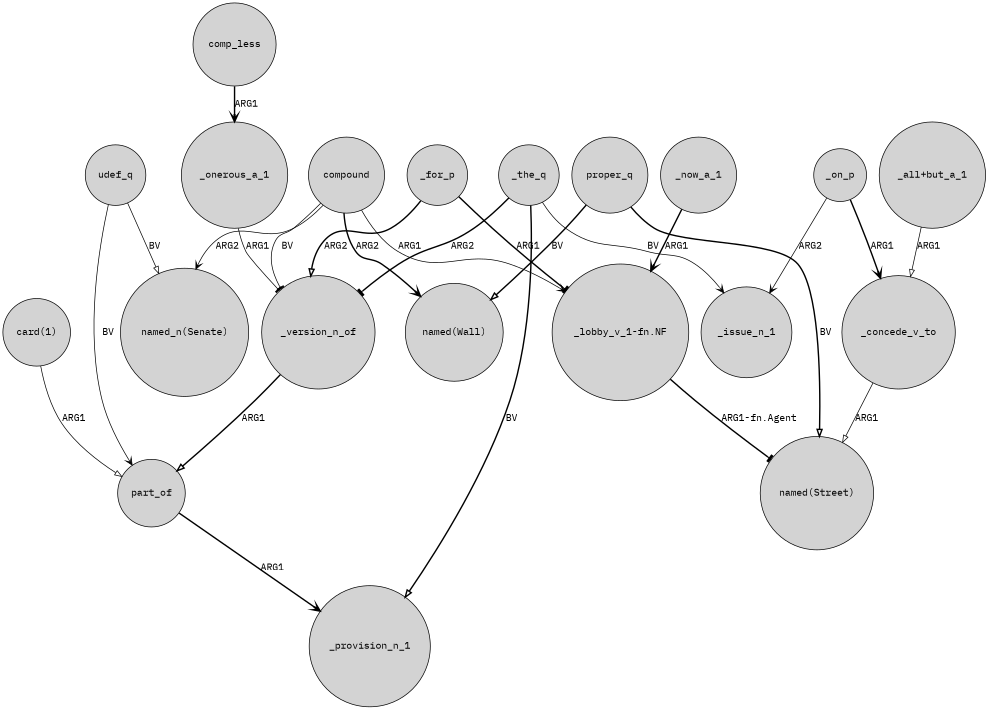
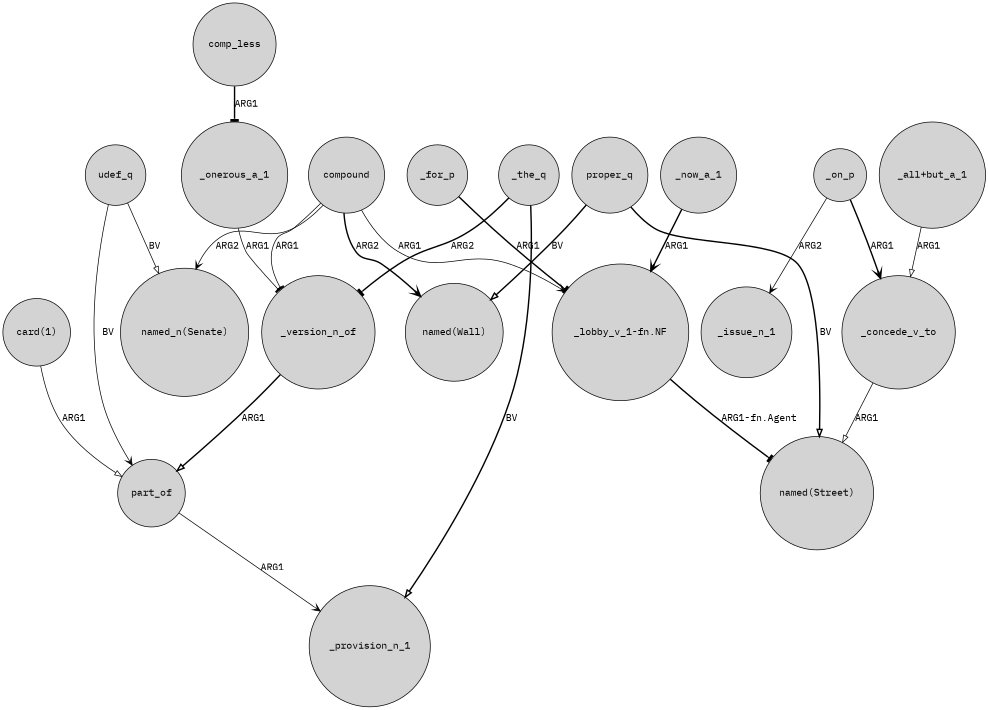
(235, 102) -> (235, 102)
(361, 232) -> none
(287, 246) -> (287, 246)
(629, 248) -> none
(247, 560) -> (247, 560)
